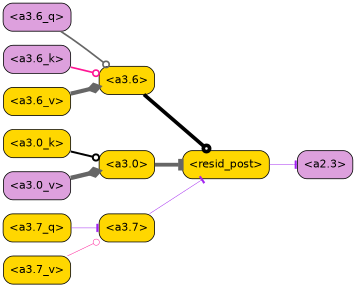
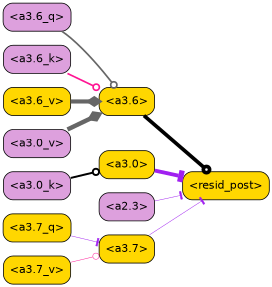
(37, 144) -> (37, 186)
(167, 165) -> (167, 173)
(281, 165) -> (167, 198)
(80, 176) -> (79, 124)
